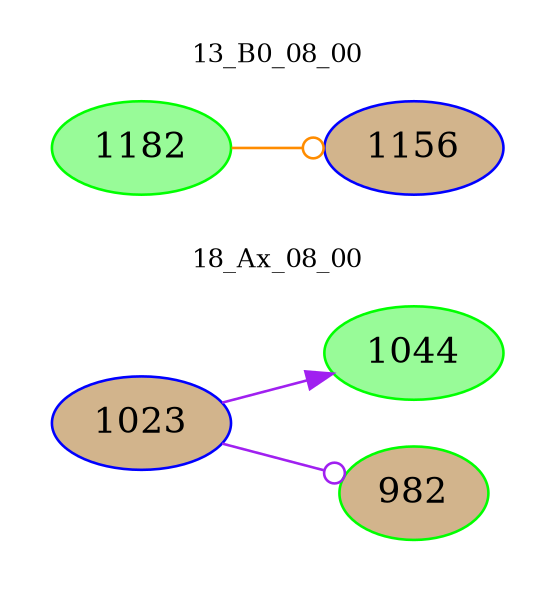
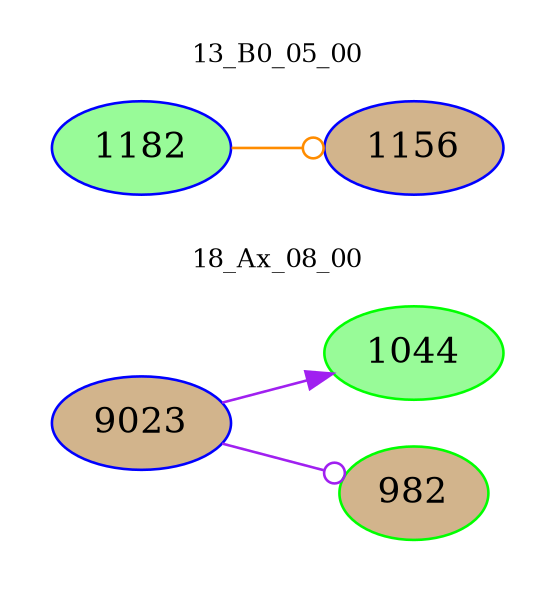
(278, 56) -> (278, 56)
(141, 148) -> (141, 148)
(141, 423) -> (141, 423)
